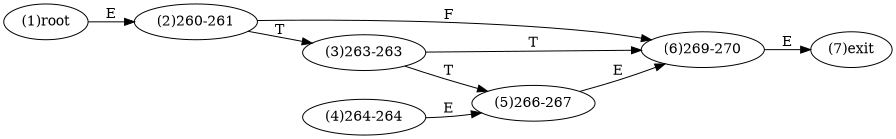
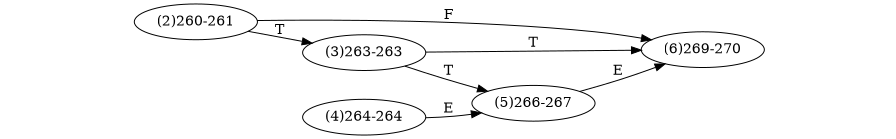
(46, 22) -> none
(851, 50) -> none
